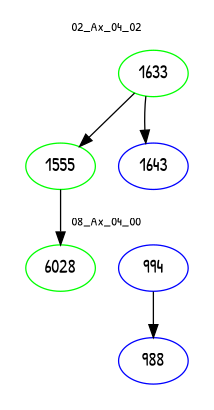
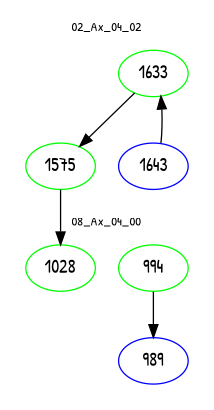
(145, 113) -> (162, 126)
(61, 166) -> (61, 166)
(61, 268) -> (61, 268)
(153, 268) -> (153, 268)
(153, 361) -> (153, 361)
